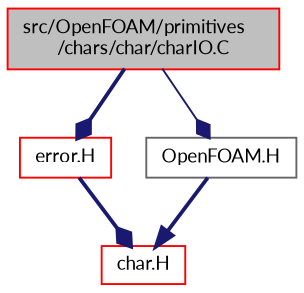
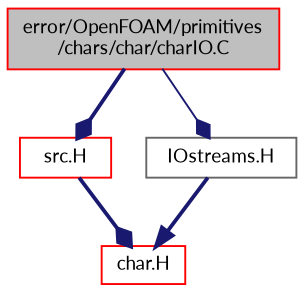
(143, 39) -> (143, 39)
(66, 158) -> (66, 158)
(221, 158) -> (221, 158)
